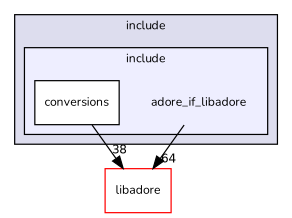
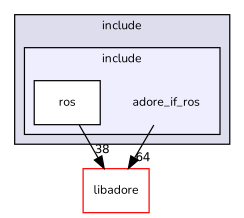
(77, 103) -> (67, 103)
(199, 103) -> (166, 103)
